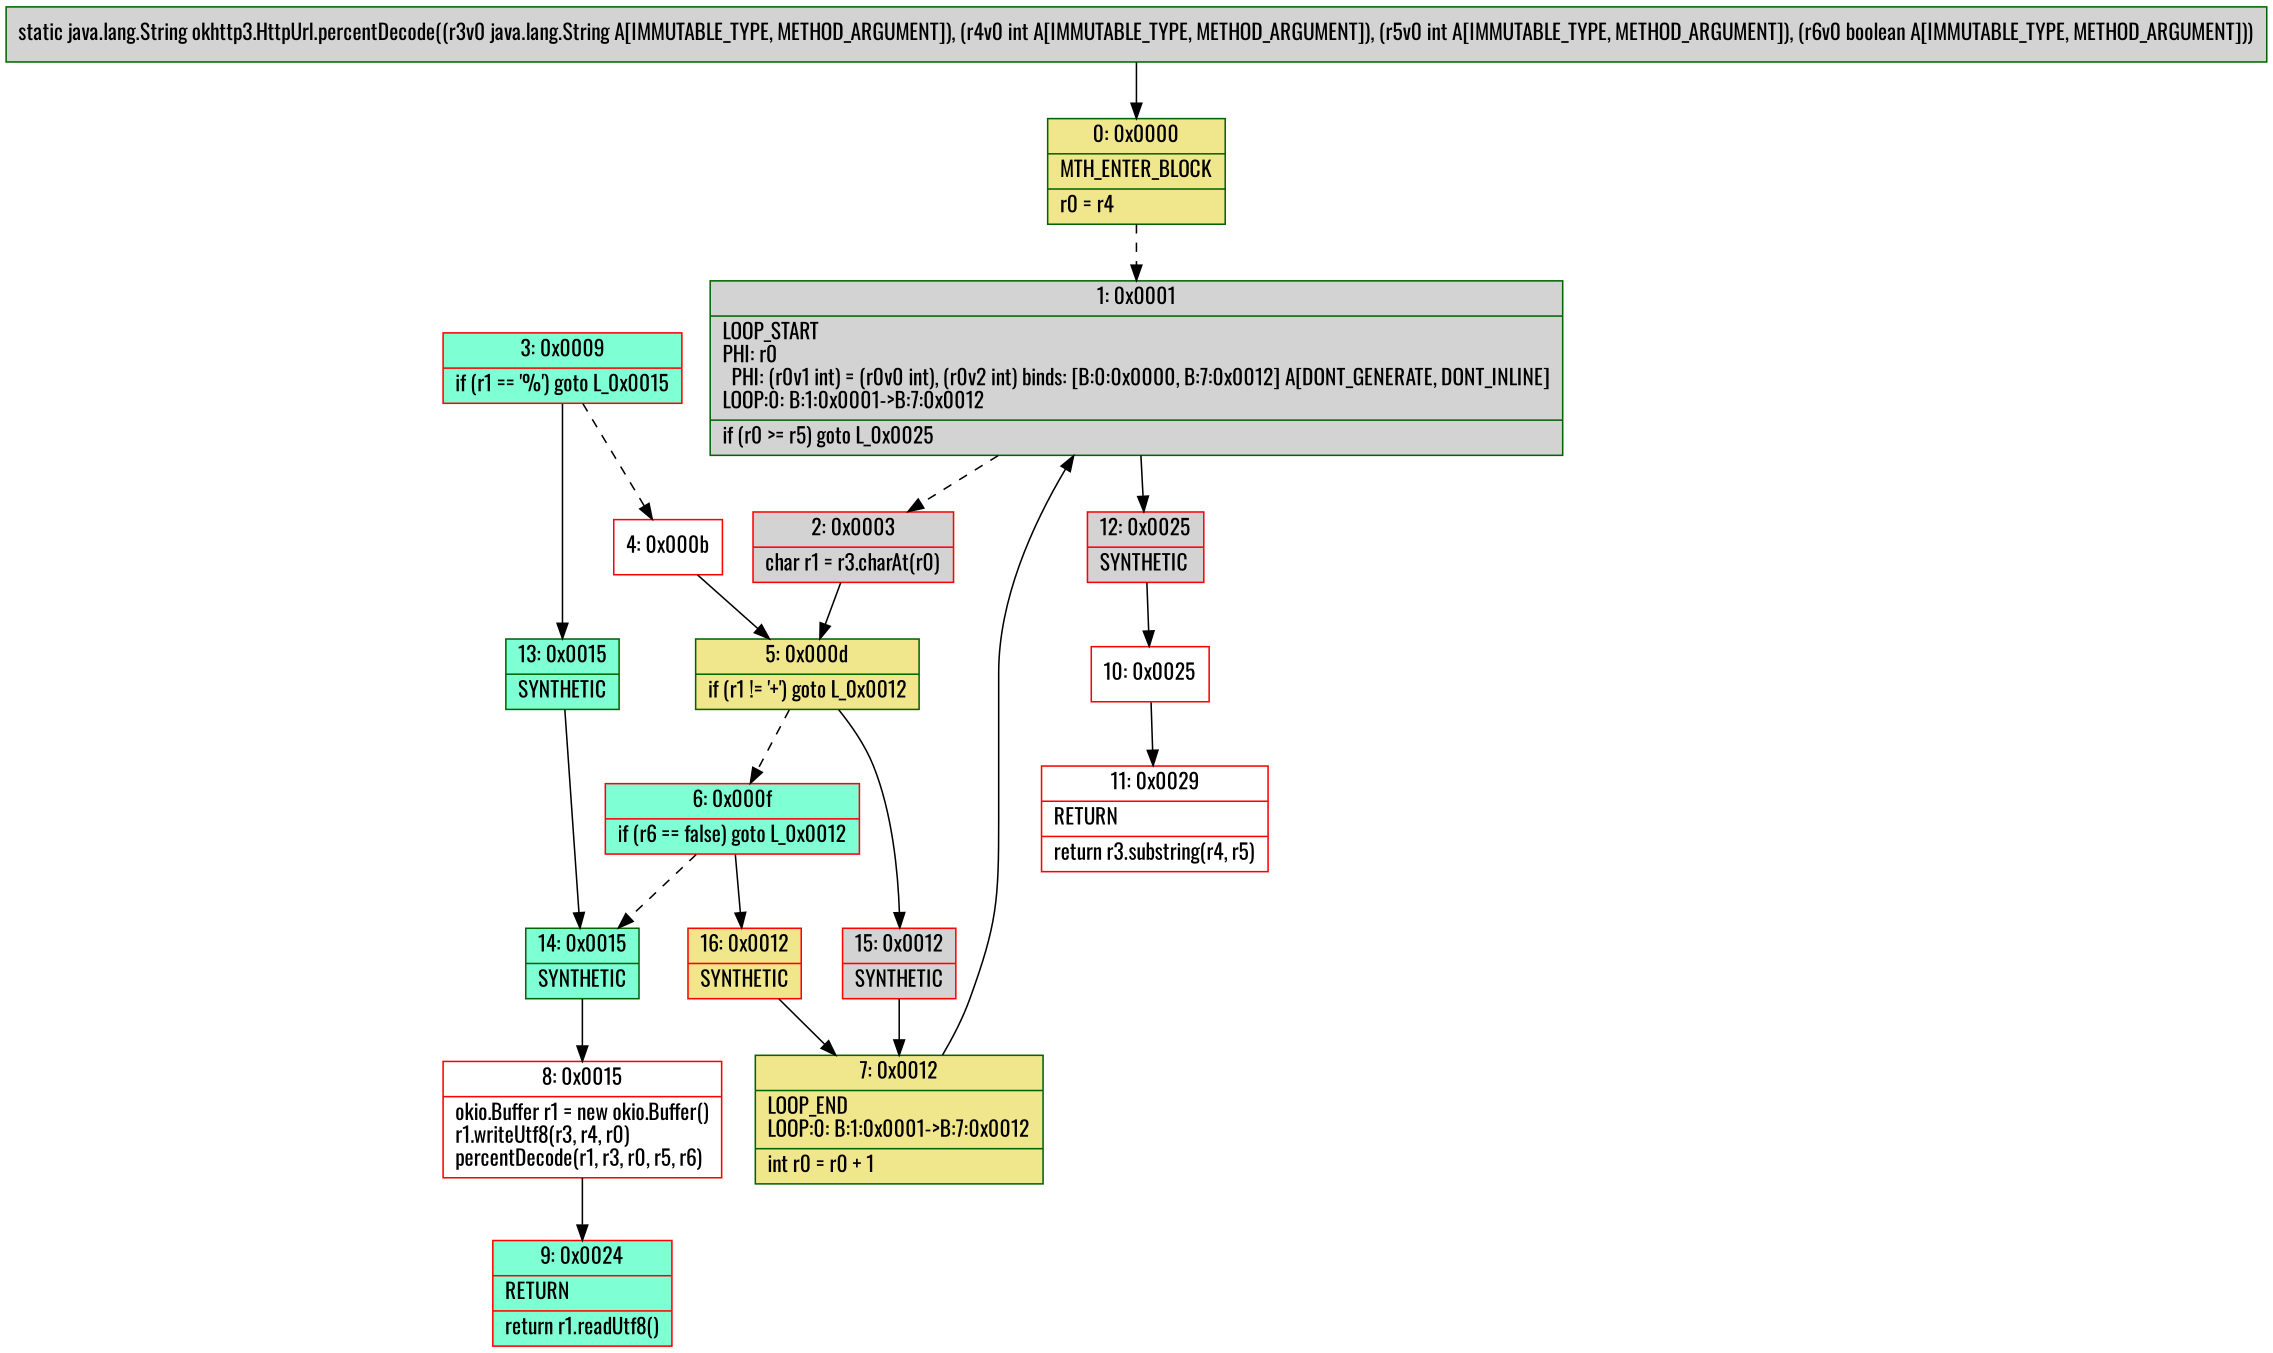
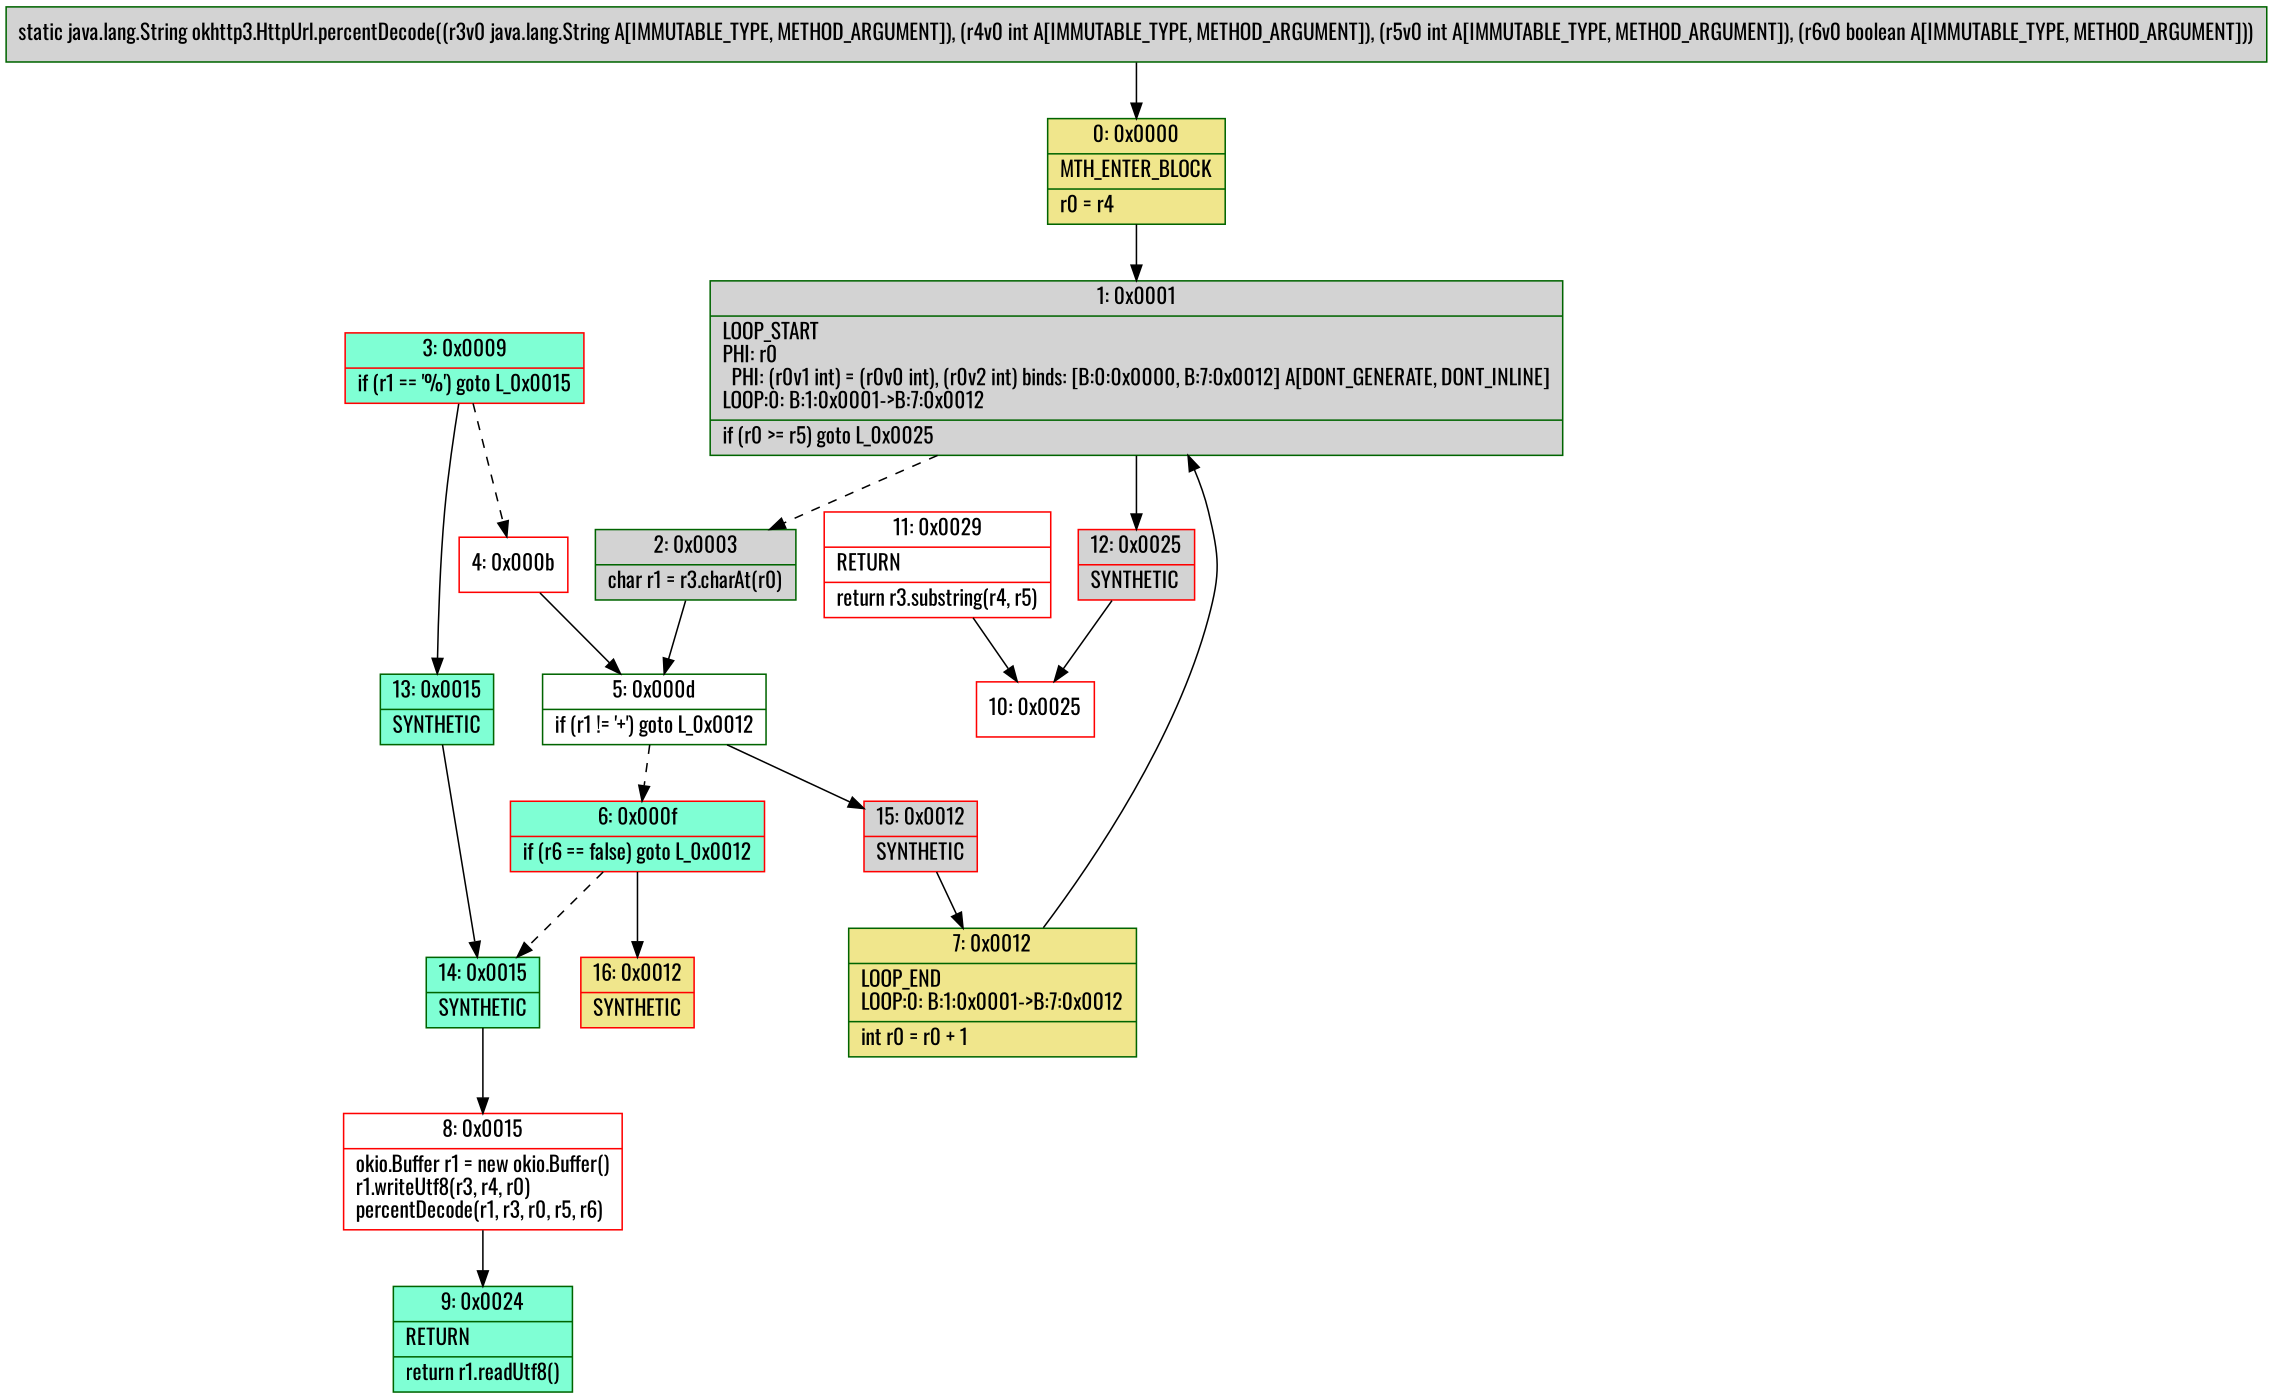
(1136, 245) -> (1136, 245)
(853, 547) -> (696, 565)
(807, 674) -> (654, 709)
(1152, 726) -> (991, 643)
(802, 1022) -> none
(582, 1293) -> (483, 1339)
